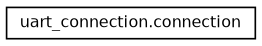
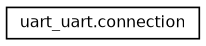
(131, 23) -> (103, 23)
